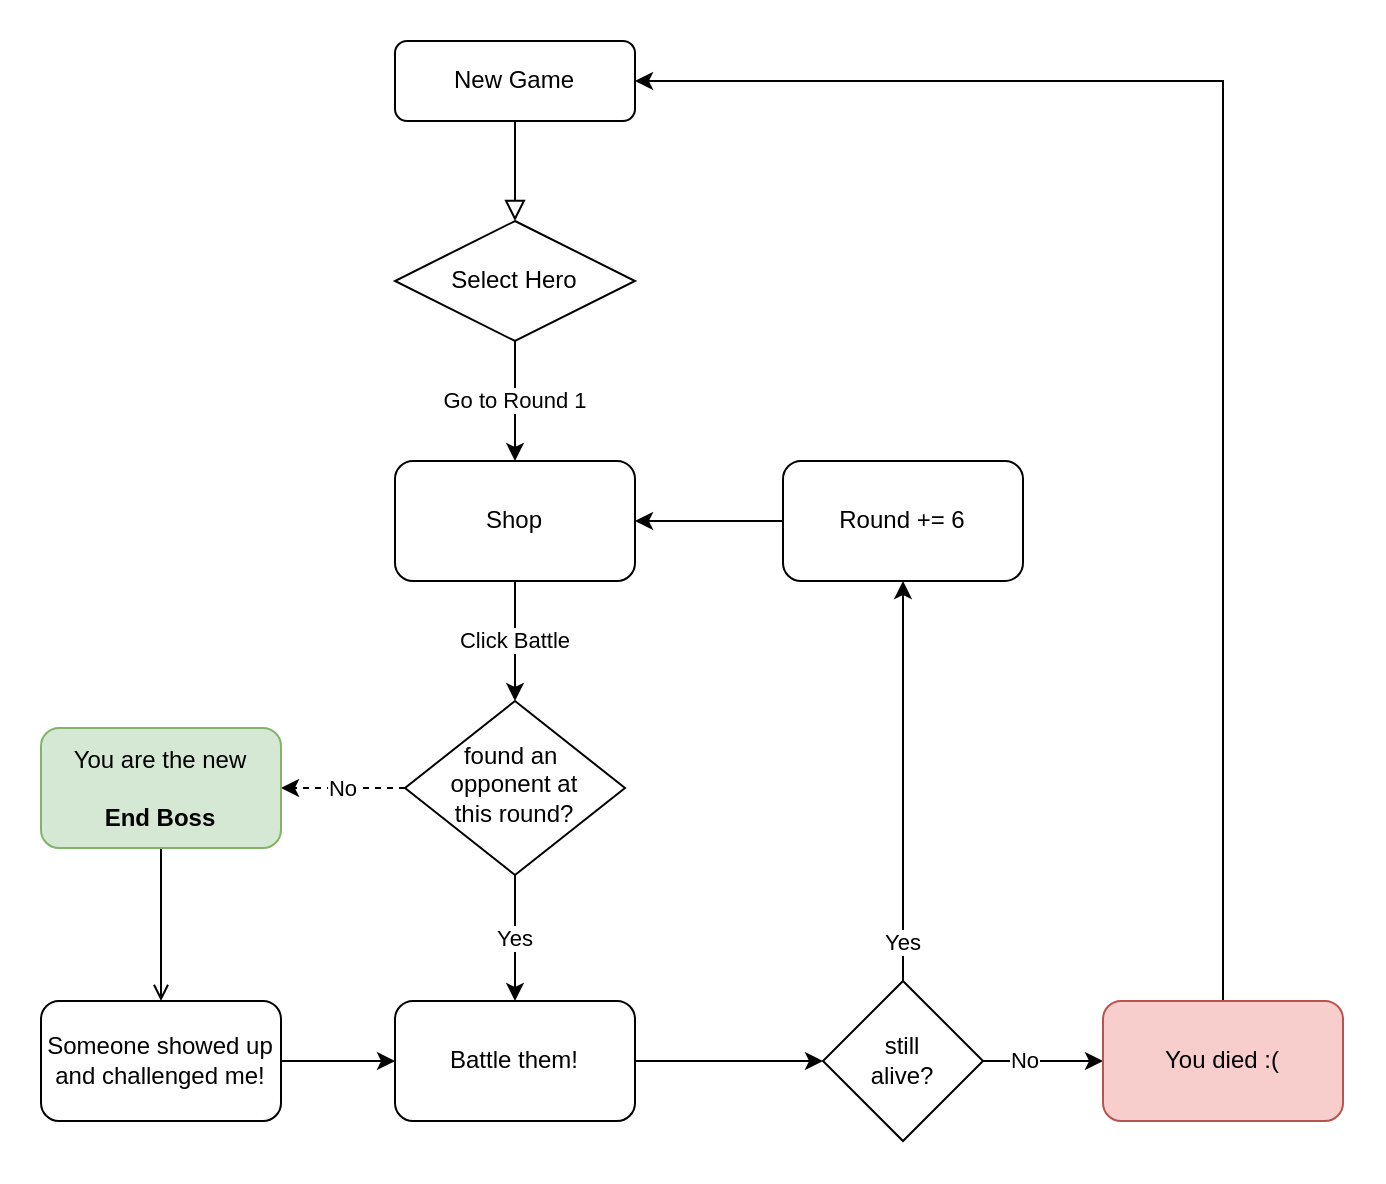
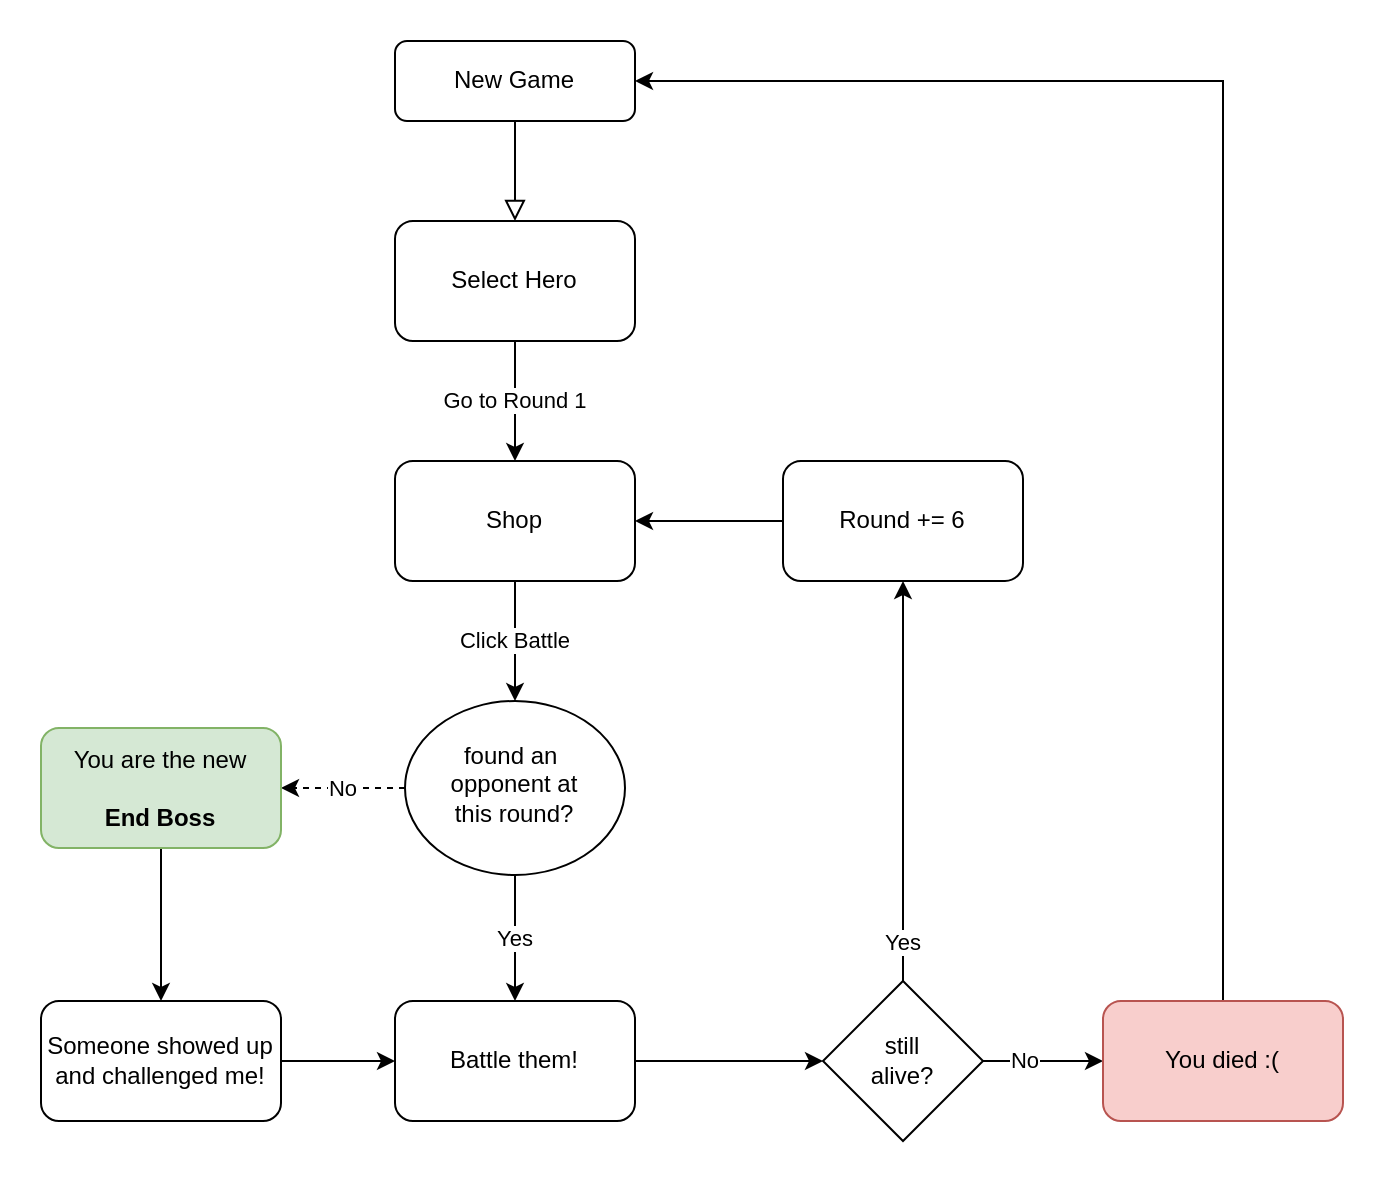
(515, 281) -> (515, 281)
(515, 788) -> (515, 788)
(161, 988) -> (161, 986)
